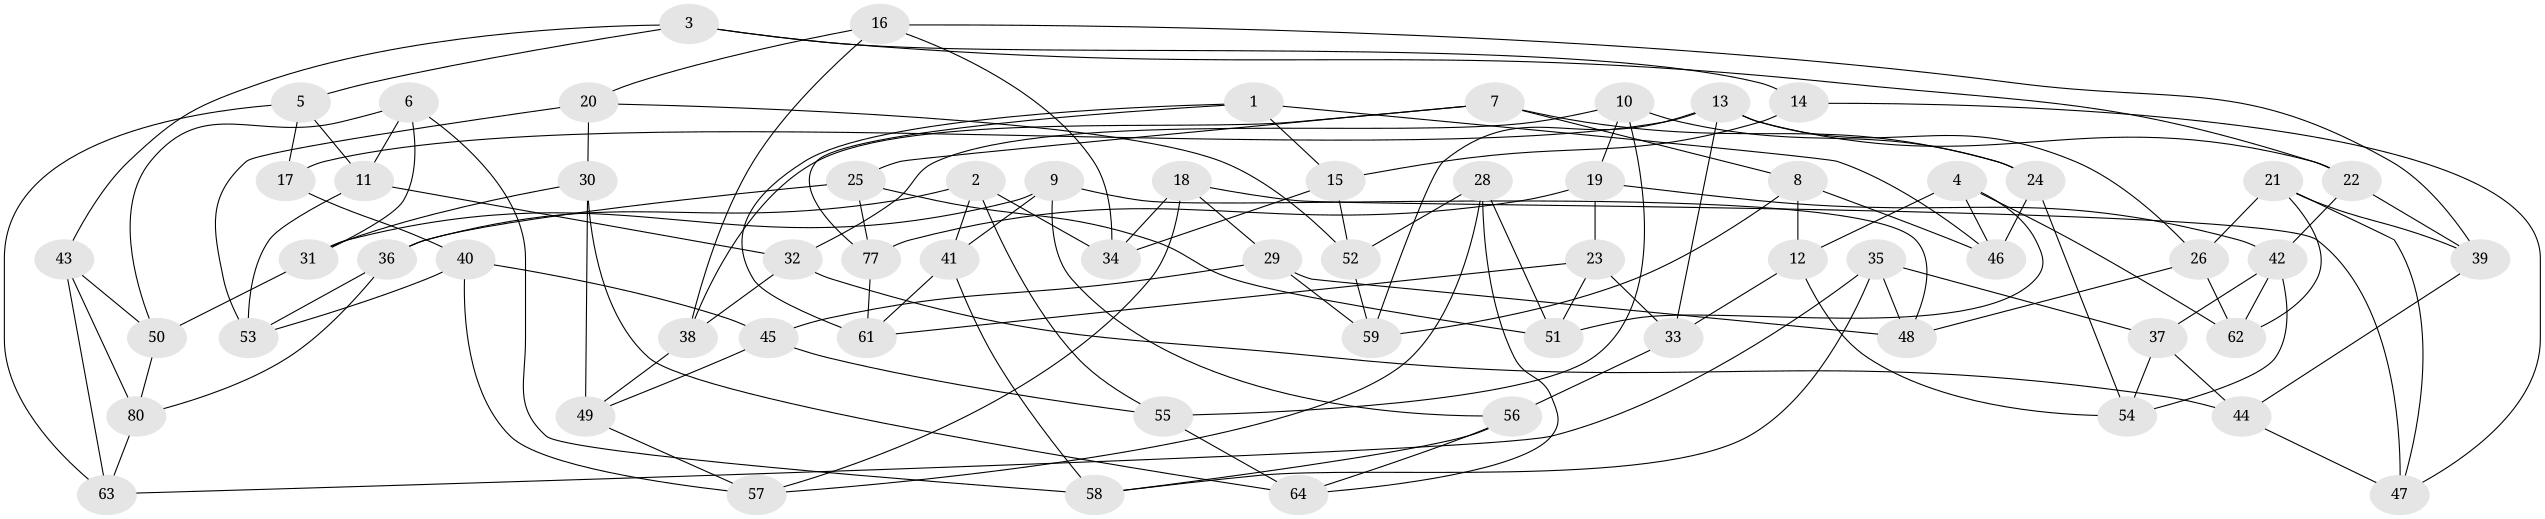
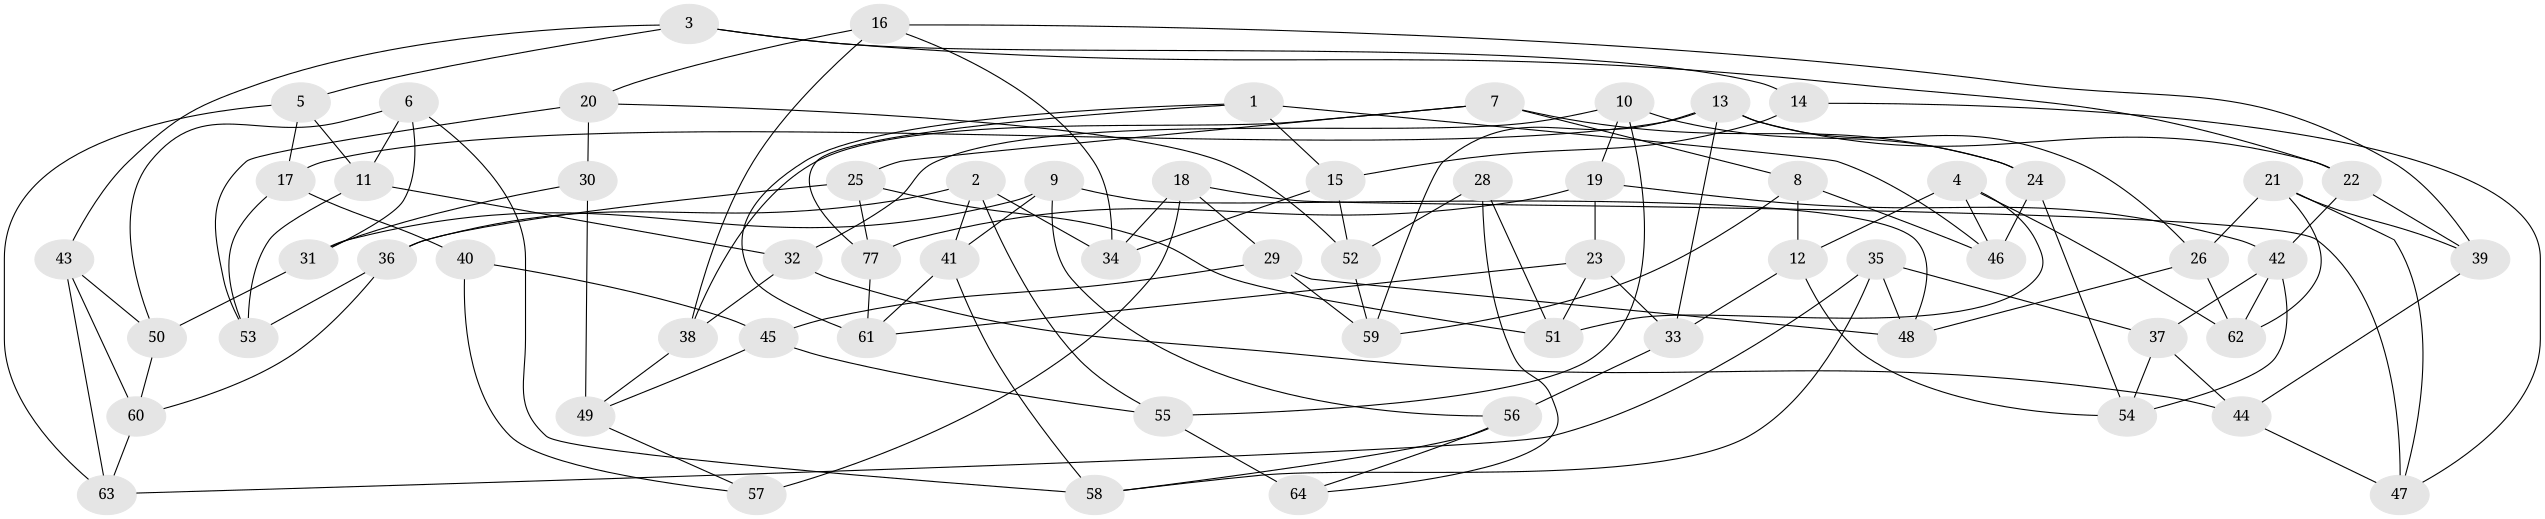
(364, 302) -> (230, 252)
(136, 416) -> (136, 416)
(872, 420) -> none
(1212, 435) -> none
